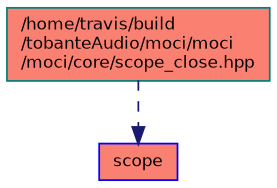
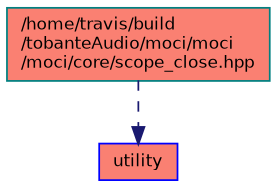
(138, 162) -> (138, 162)
